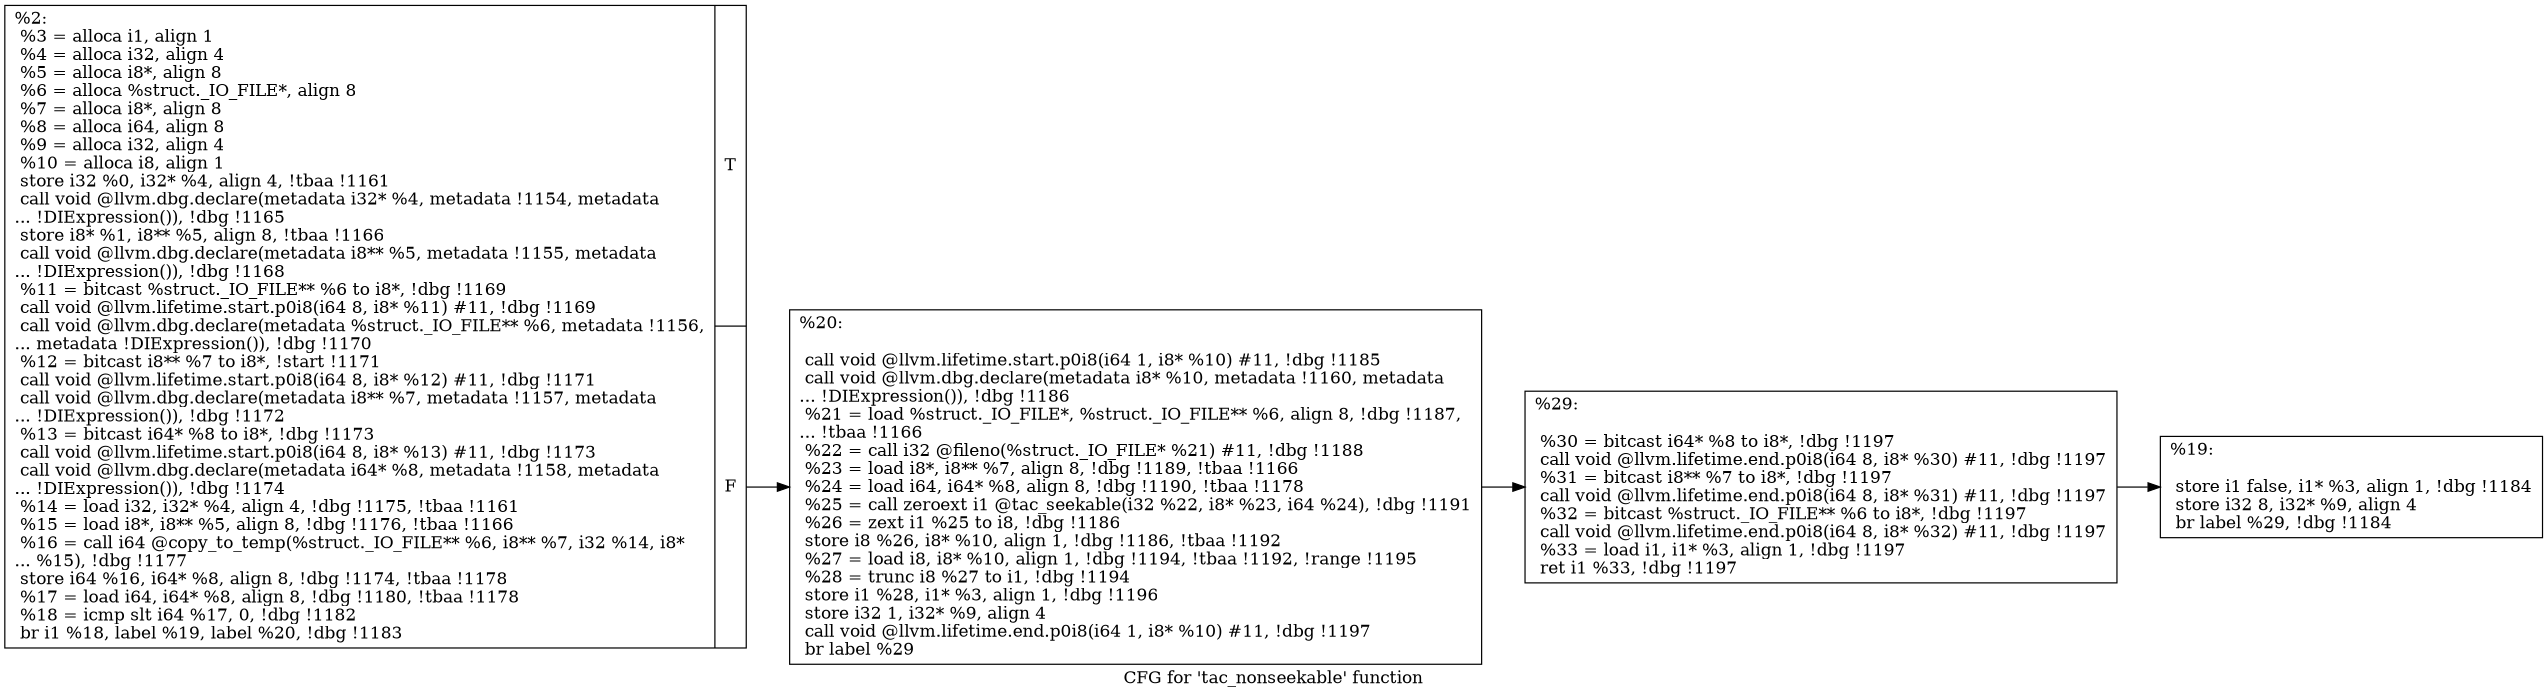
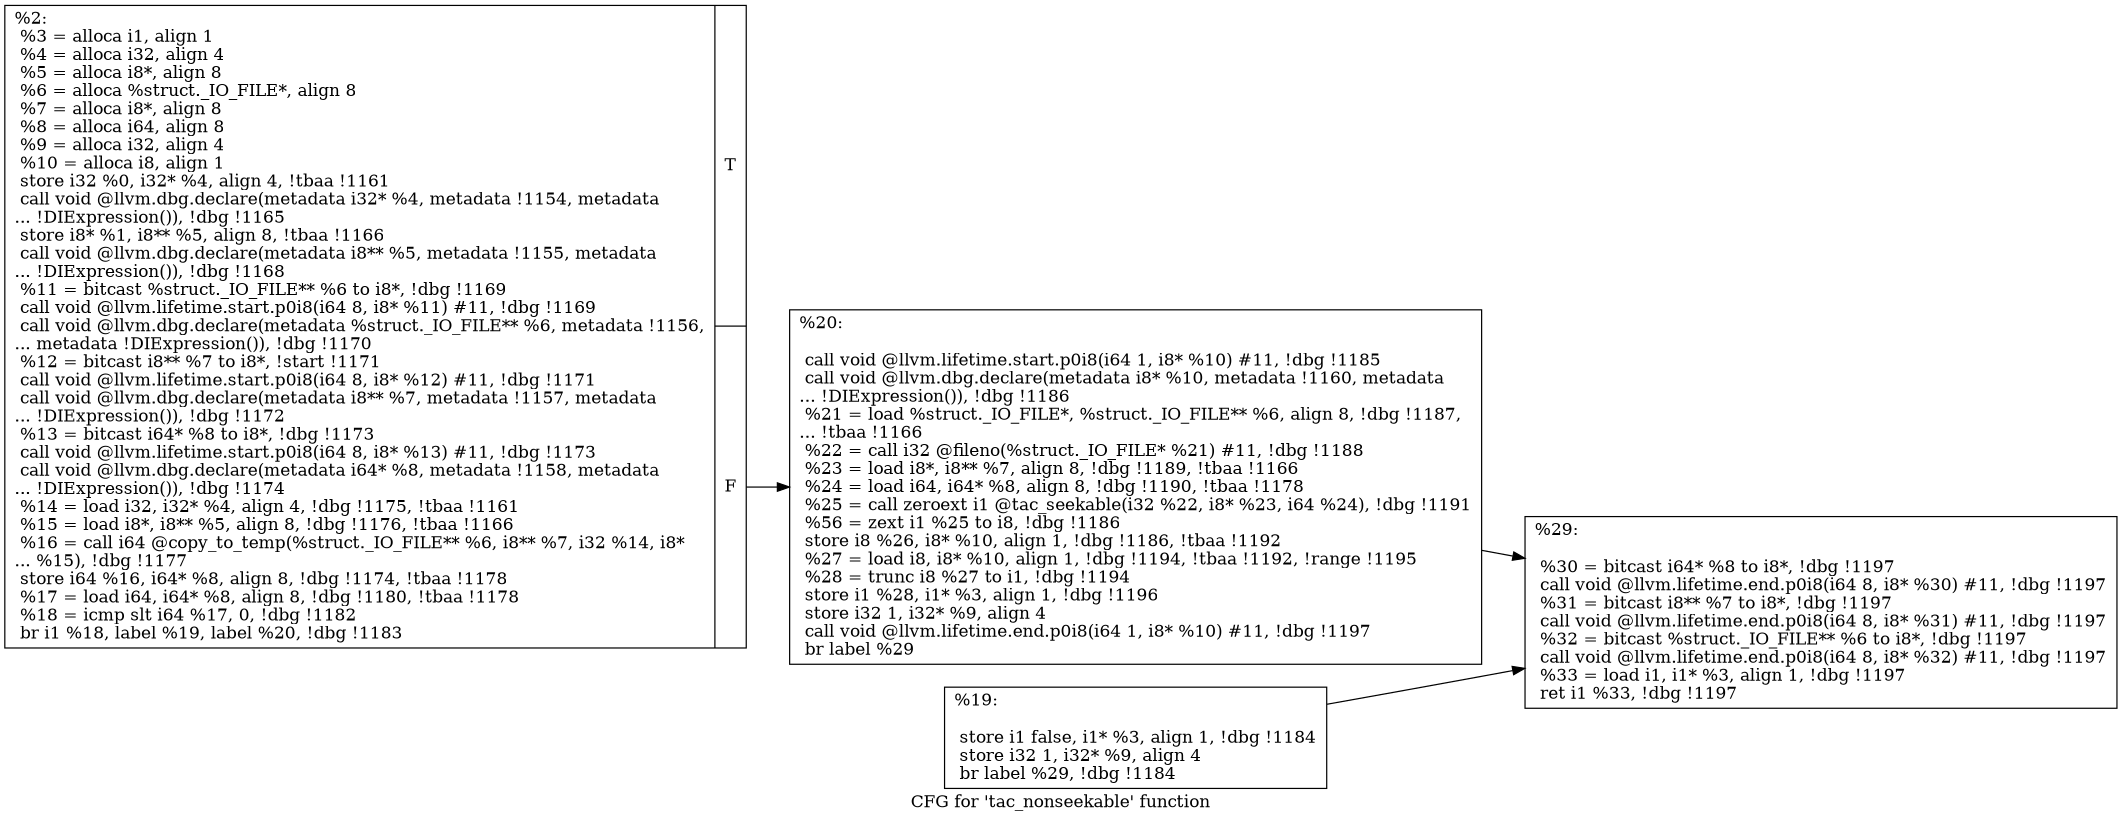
(2132, 487) -> (1420, 688)
(2294, 505) -> (1078, 756)
(960, 523) -> (960, 523)
